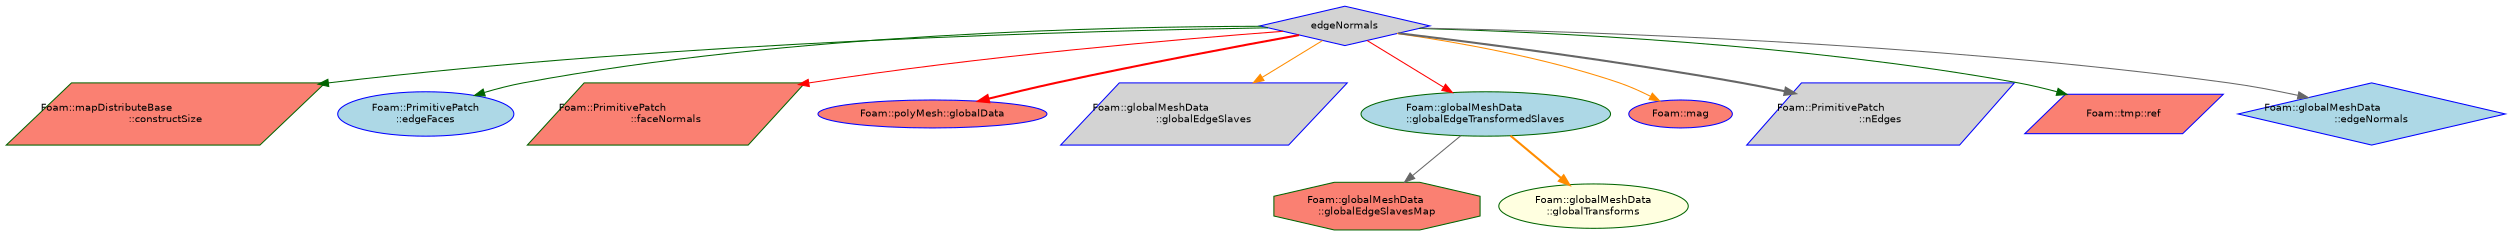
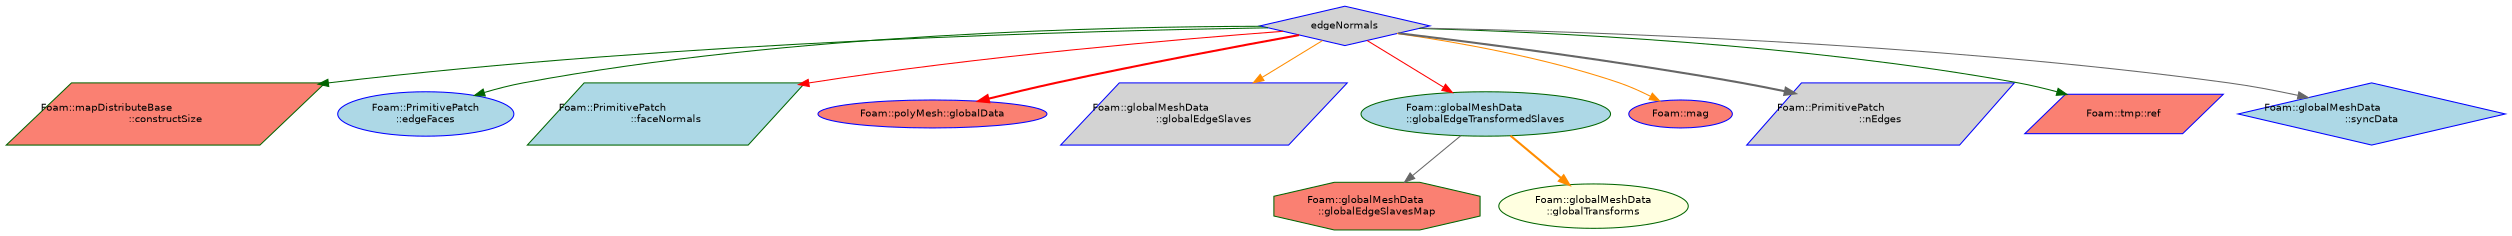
(666, 114) -> (666, 114)
(2372, 114) -> (2372, 114)
